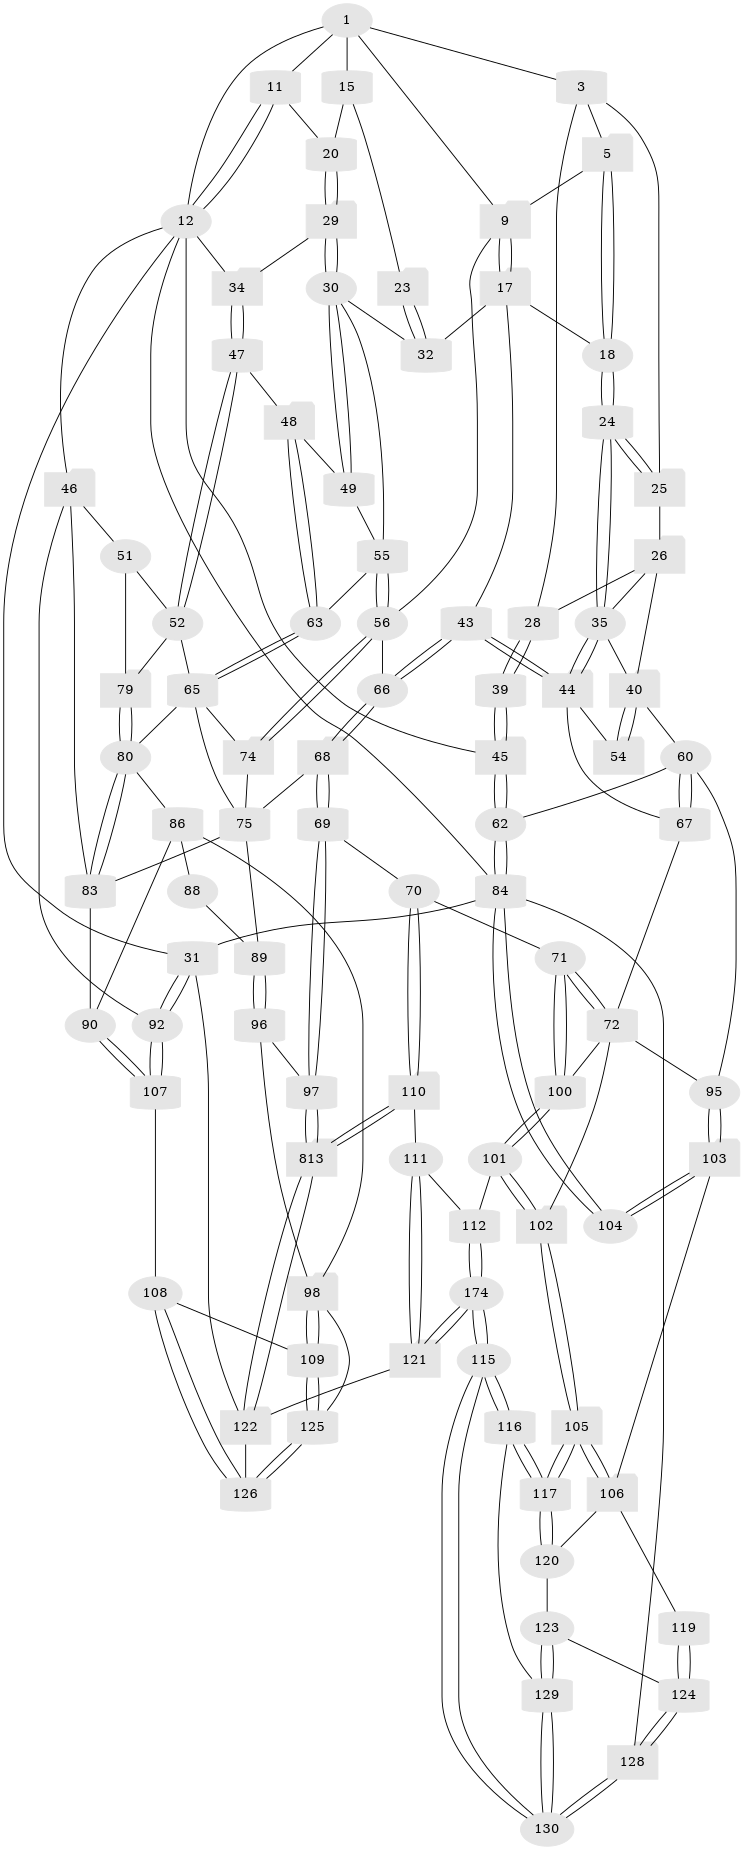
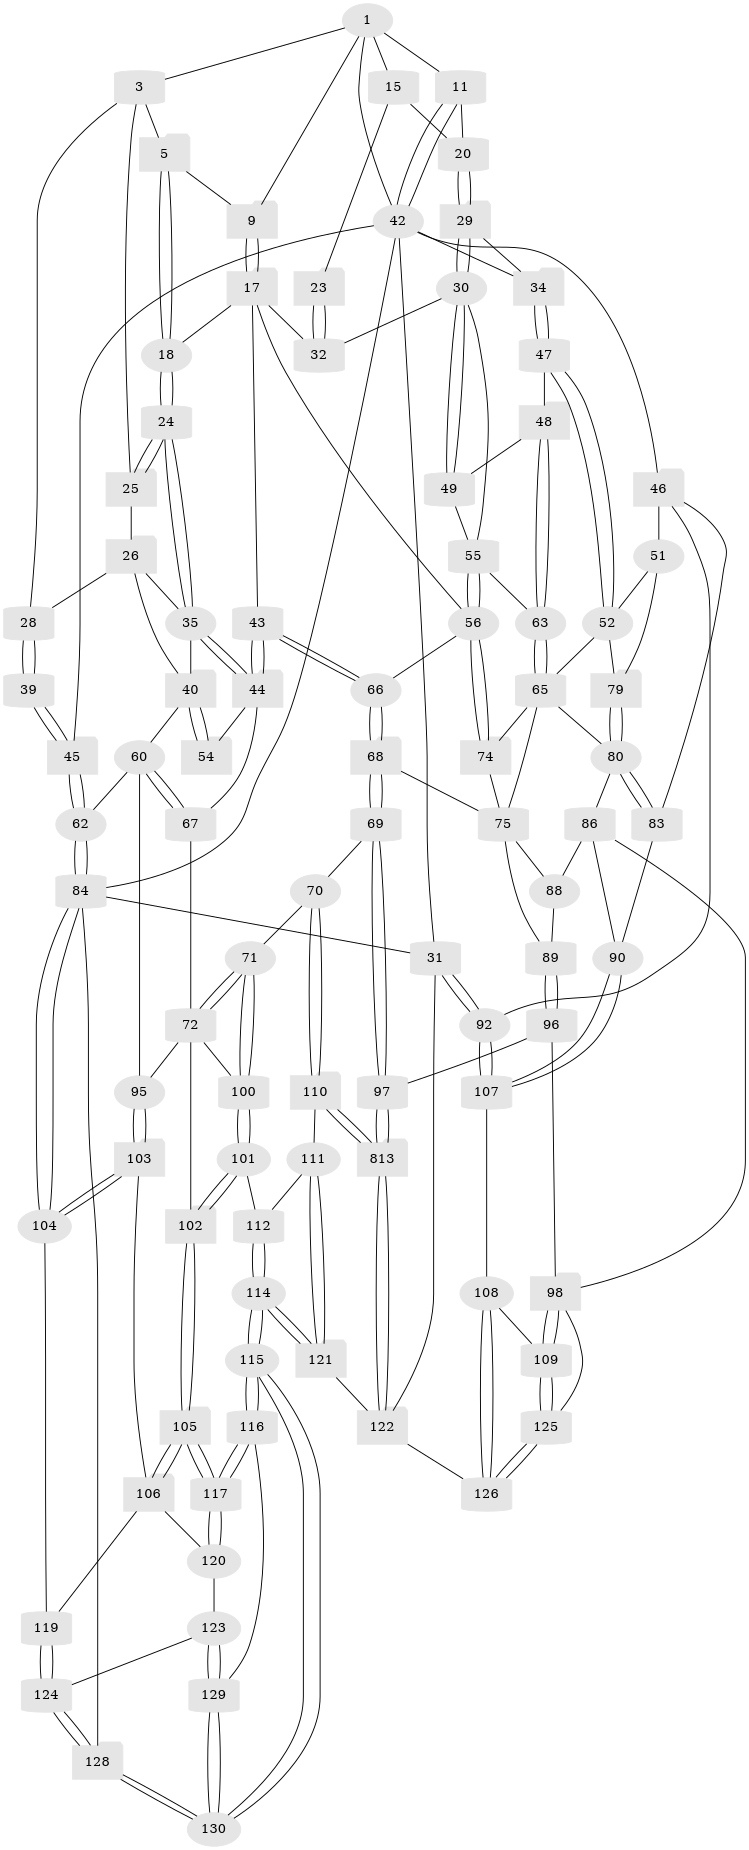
(186, 221) -> (398, 221)
(477, 436) -> (341, 458)
(170, 859) -> (530, 859)
(476, 1293) -> (259, 1293)
none -> (46, 1427)
